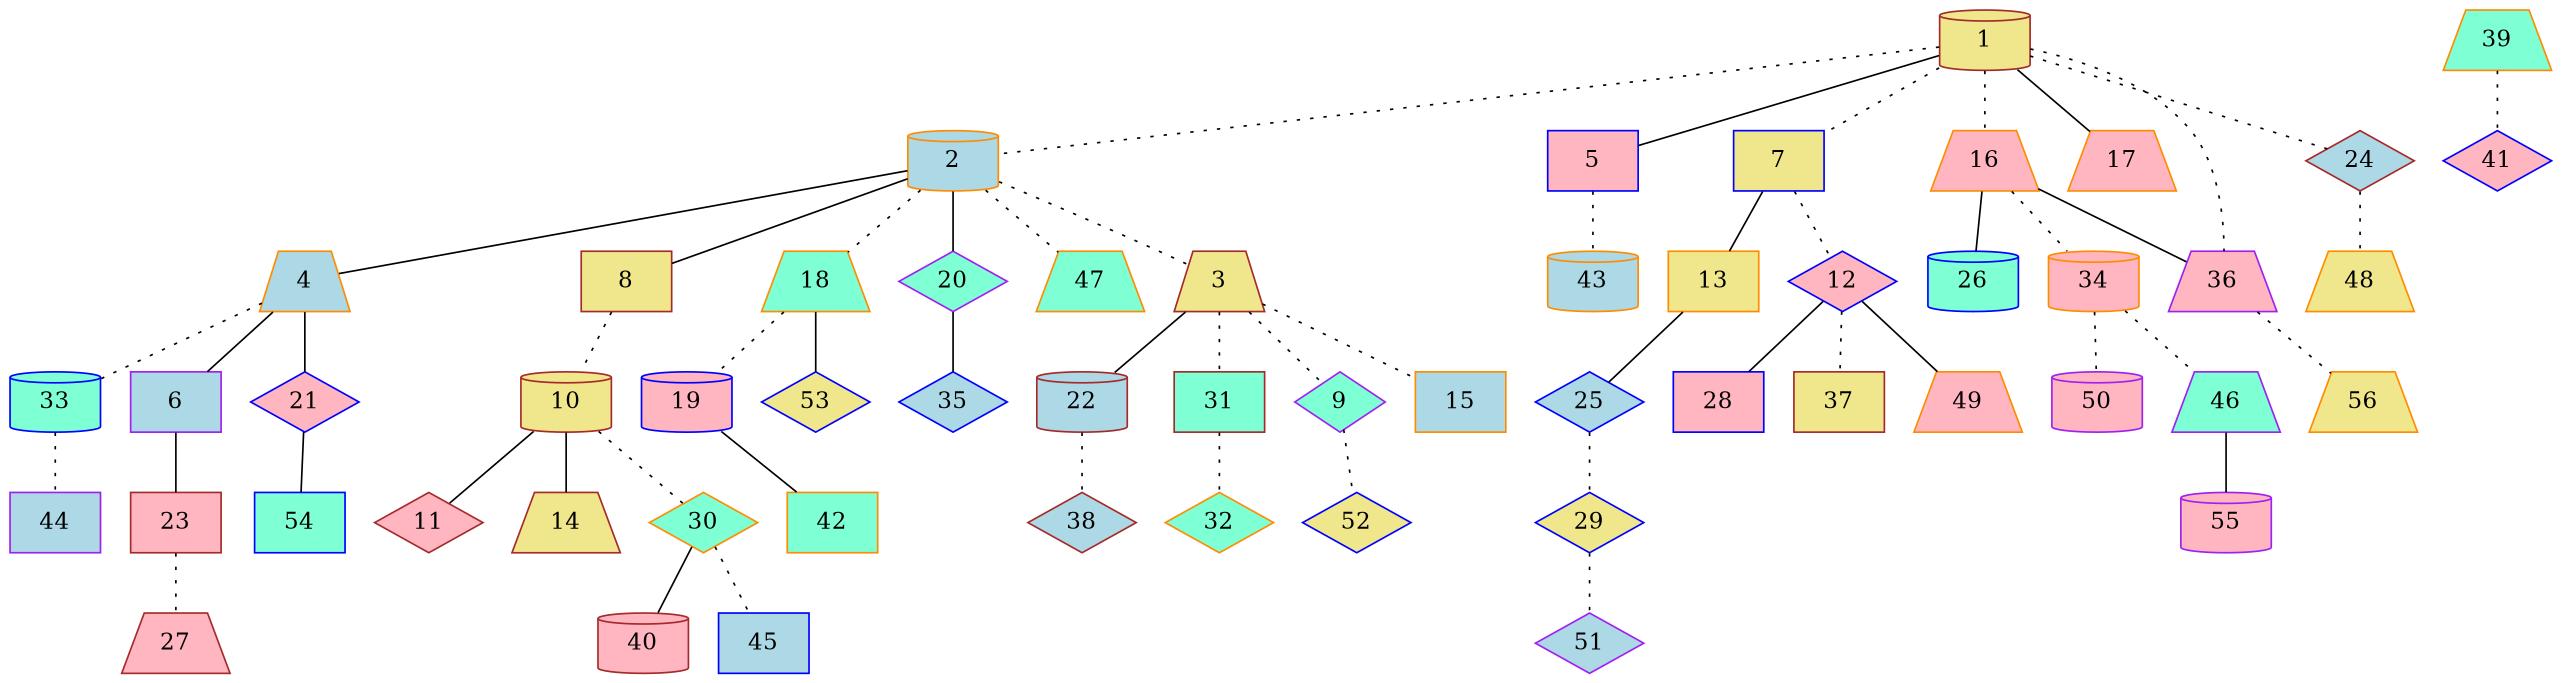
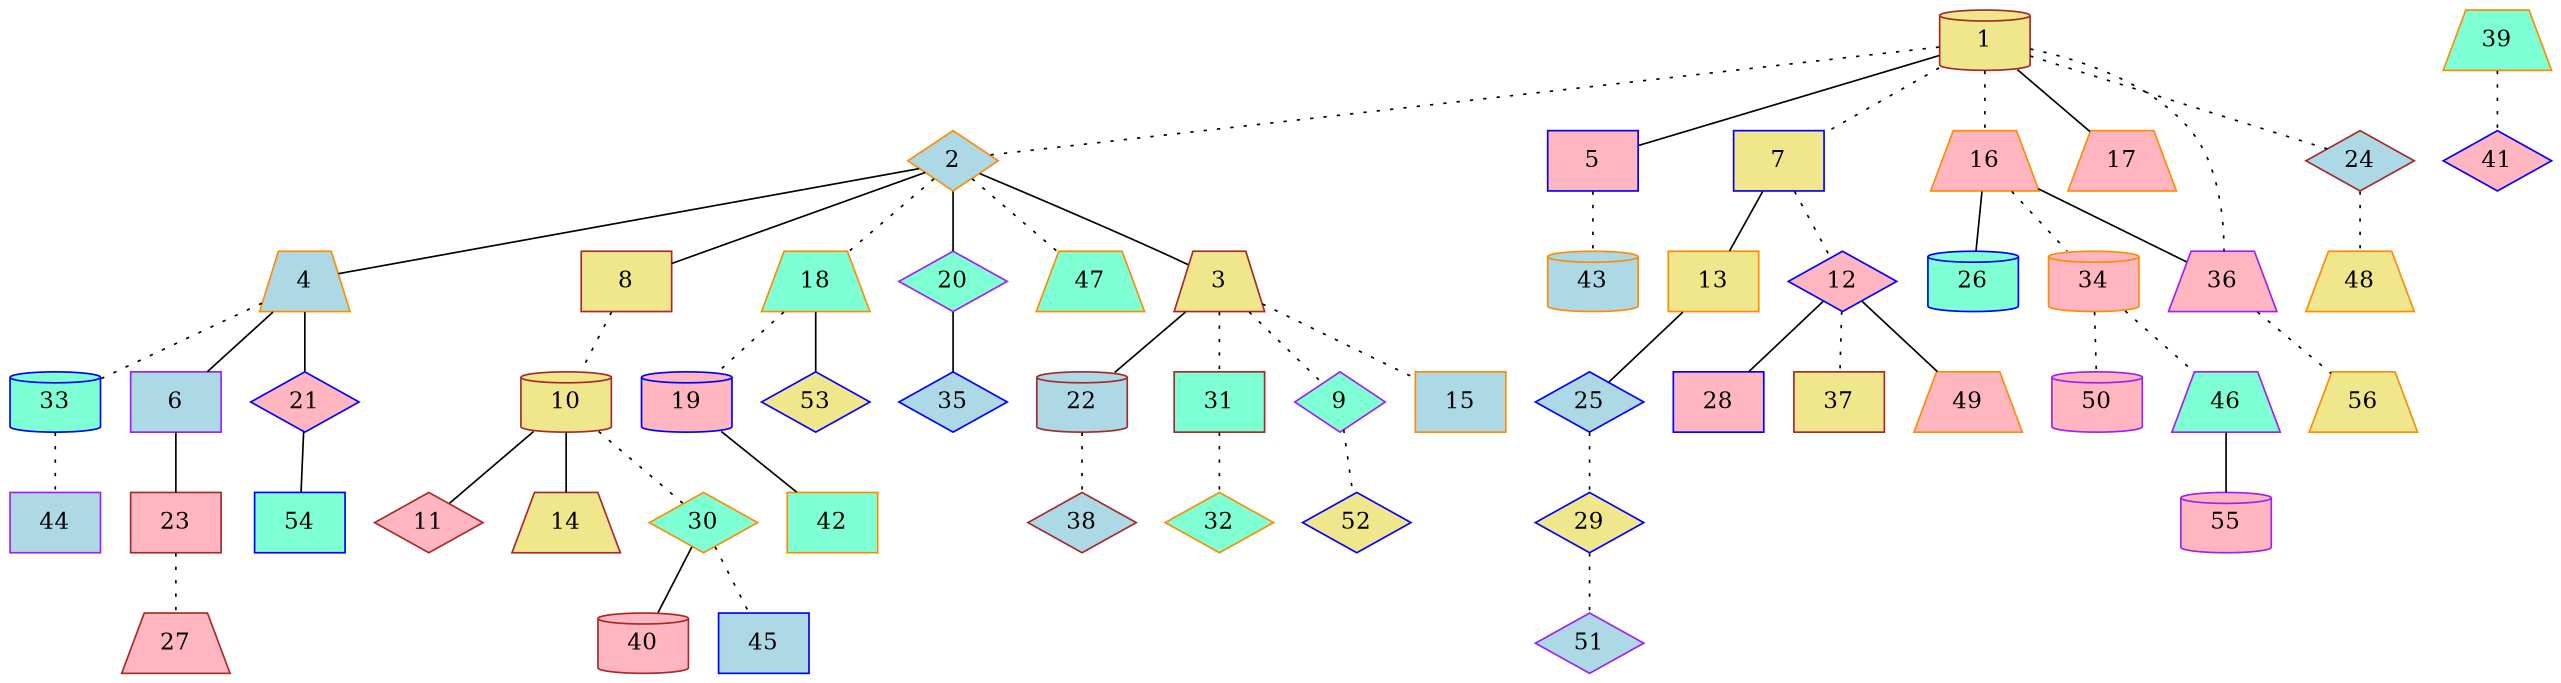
(953, 161) -> (953, 161)
(1094, 222) -> (1084, 218)
